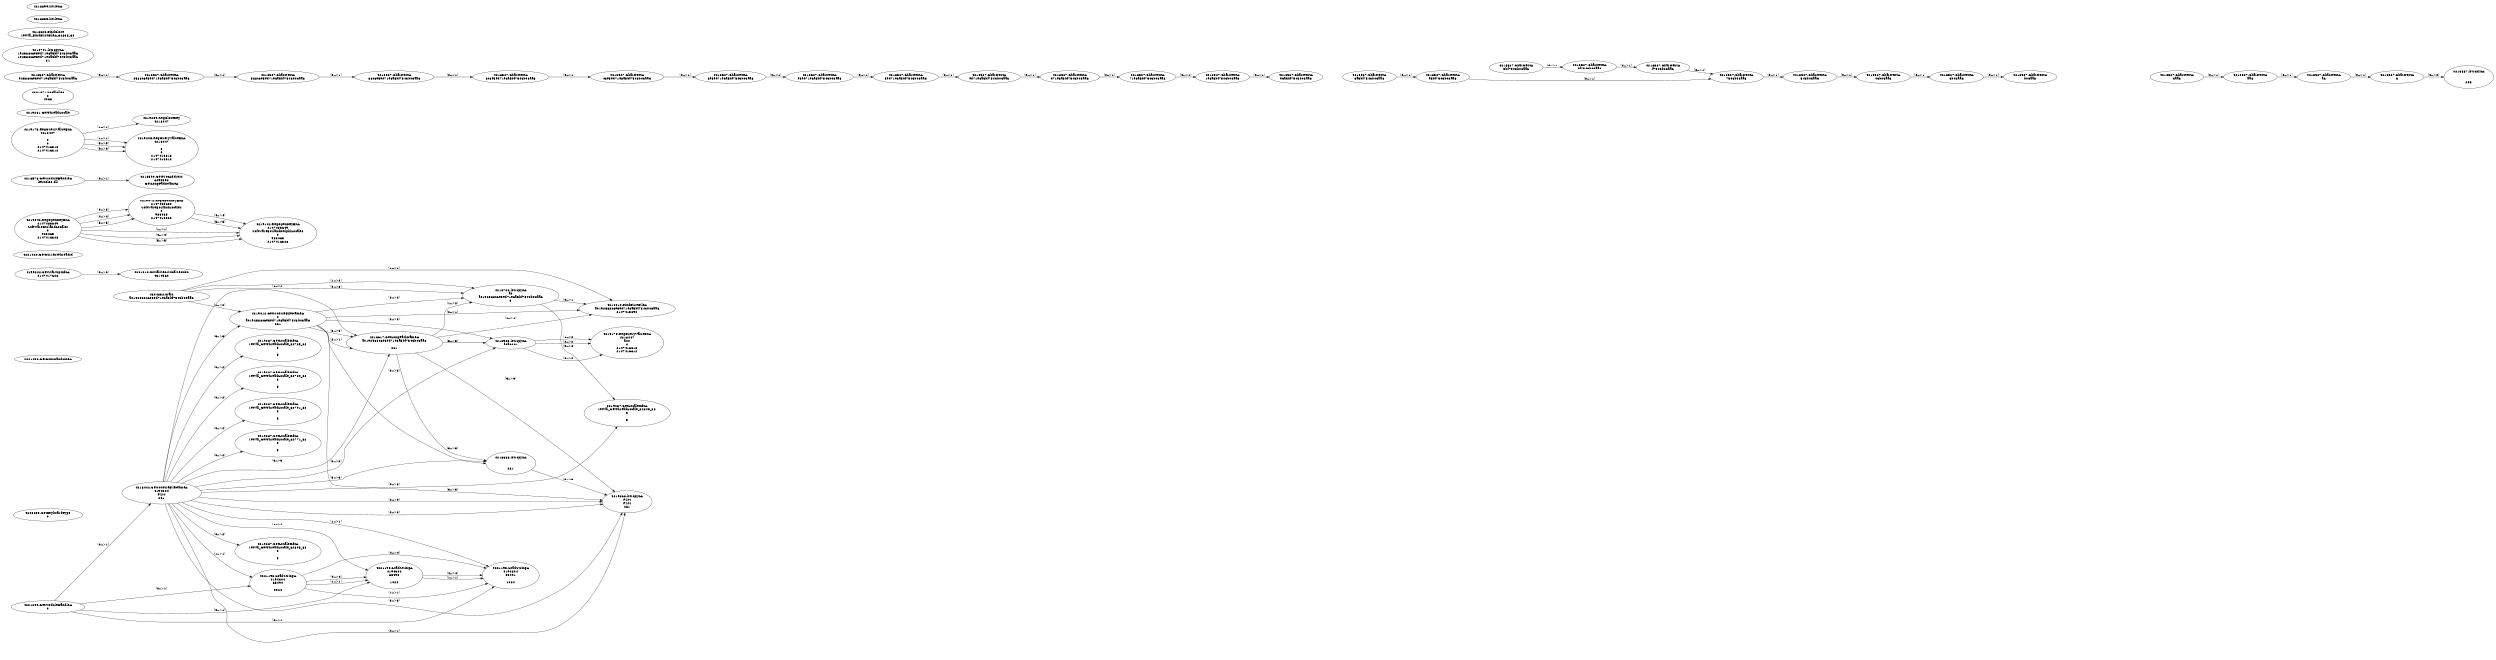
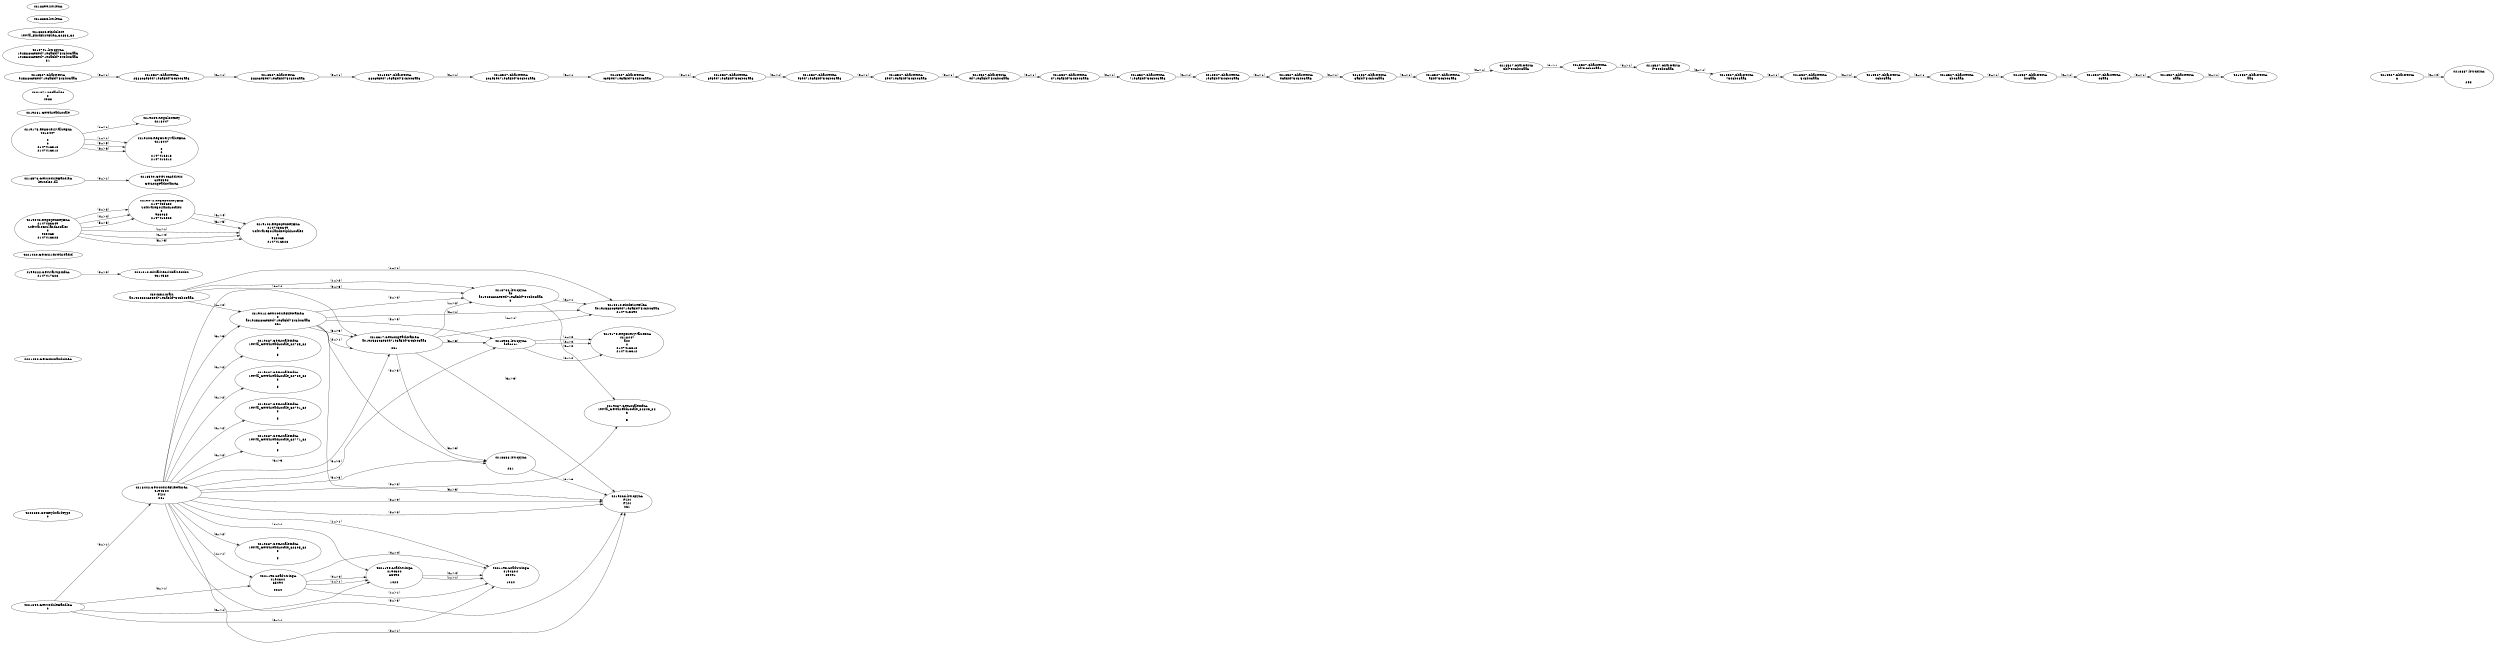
none -> (1331, 77)
none -> (2104, 77)
(2324, 77) -> none
(1588, 81) -> (1478, 72)
